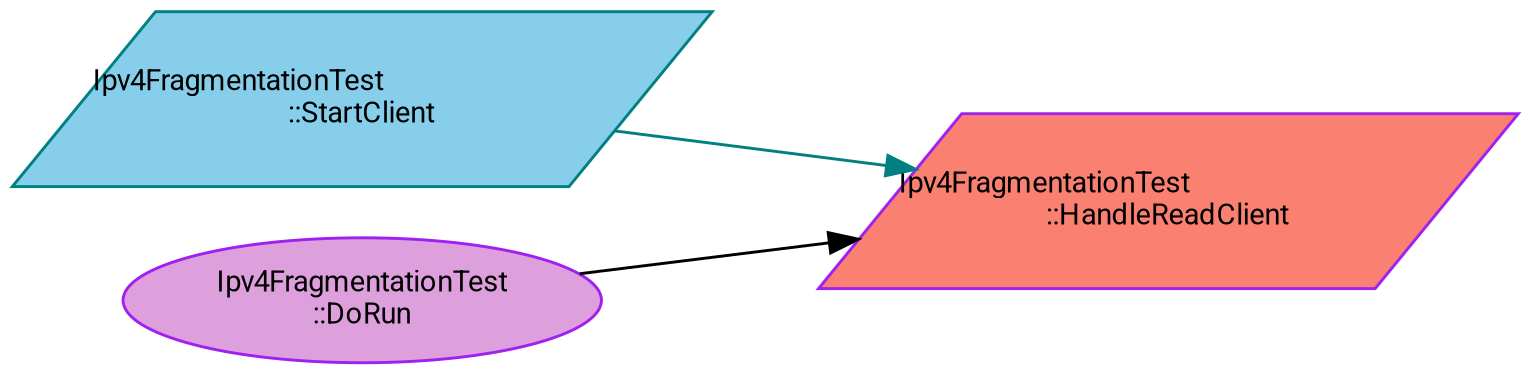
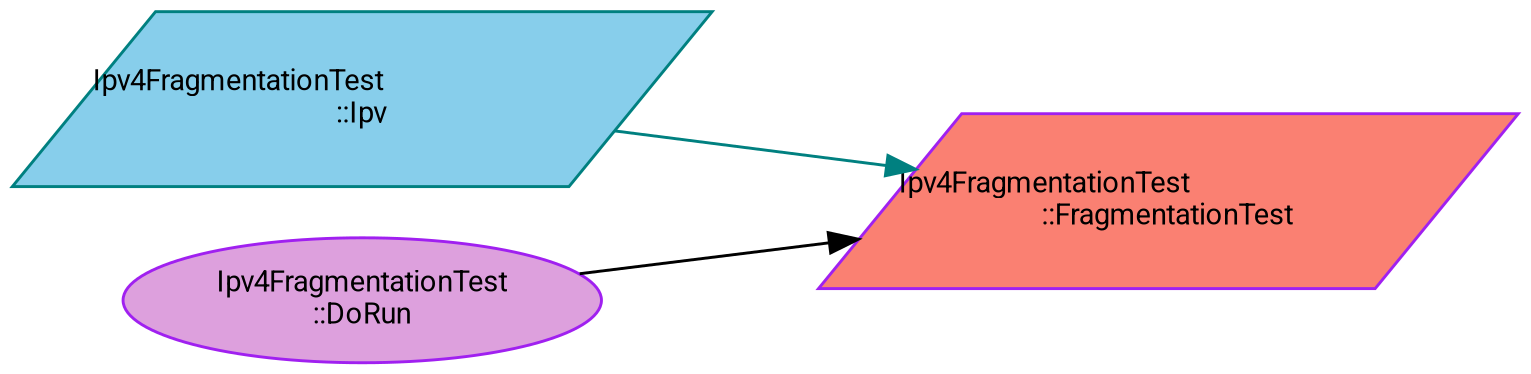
(362, 99) -> (362, 99)
(1168, 201) -> (1168, 201)
